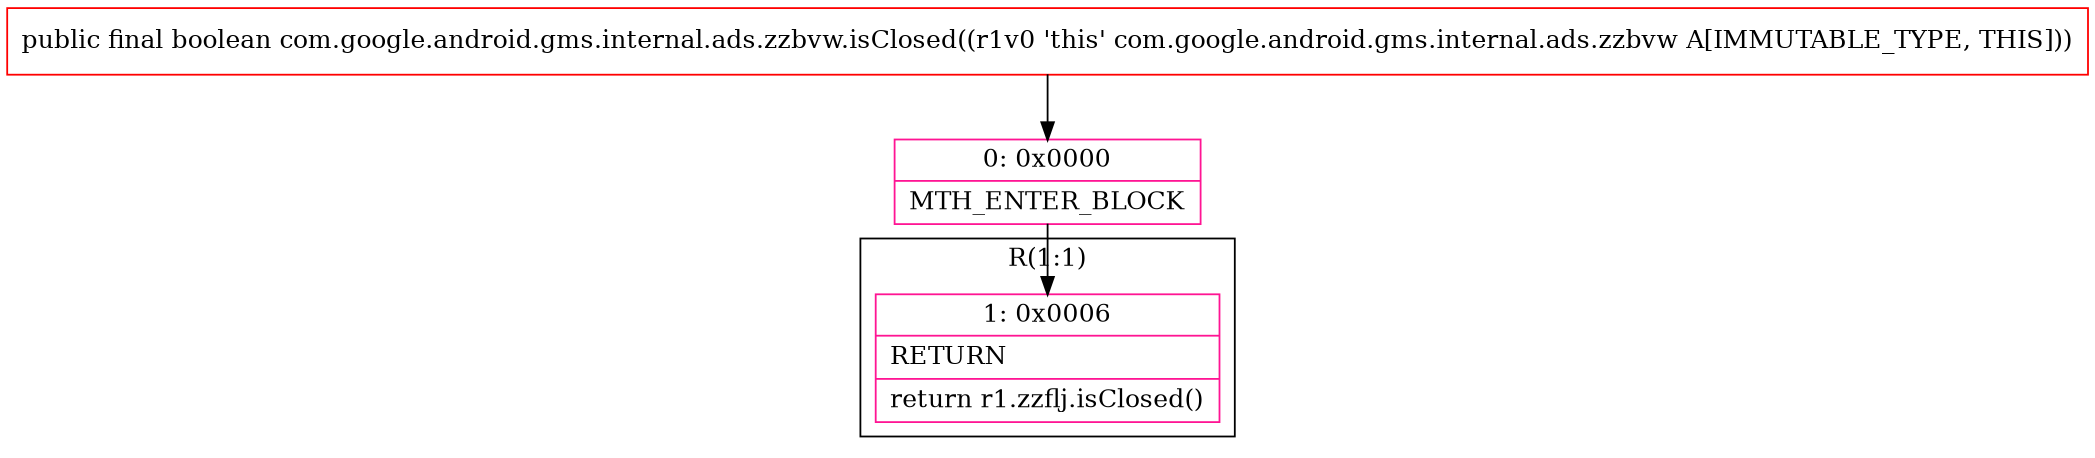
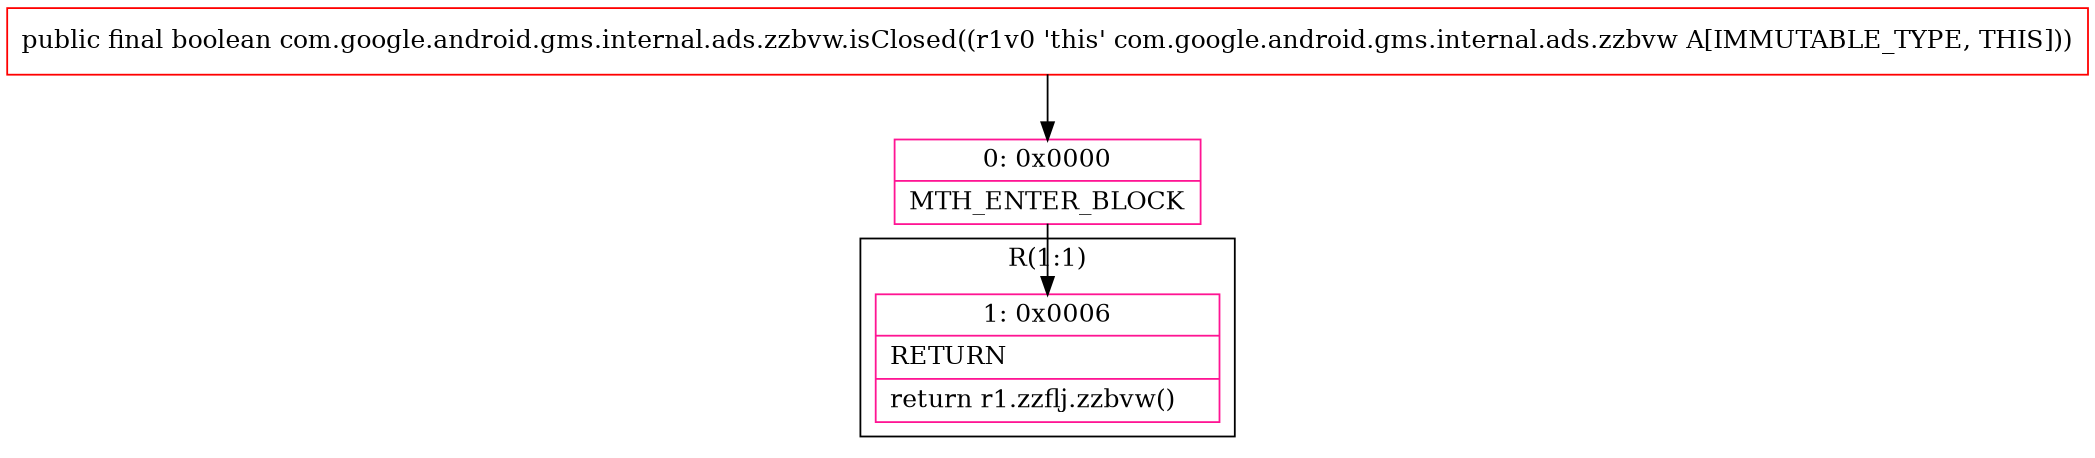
(1048, 400) -> (1033, 400)
